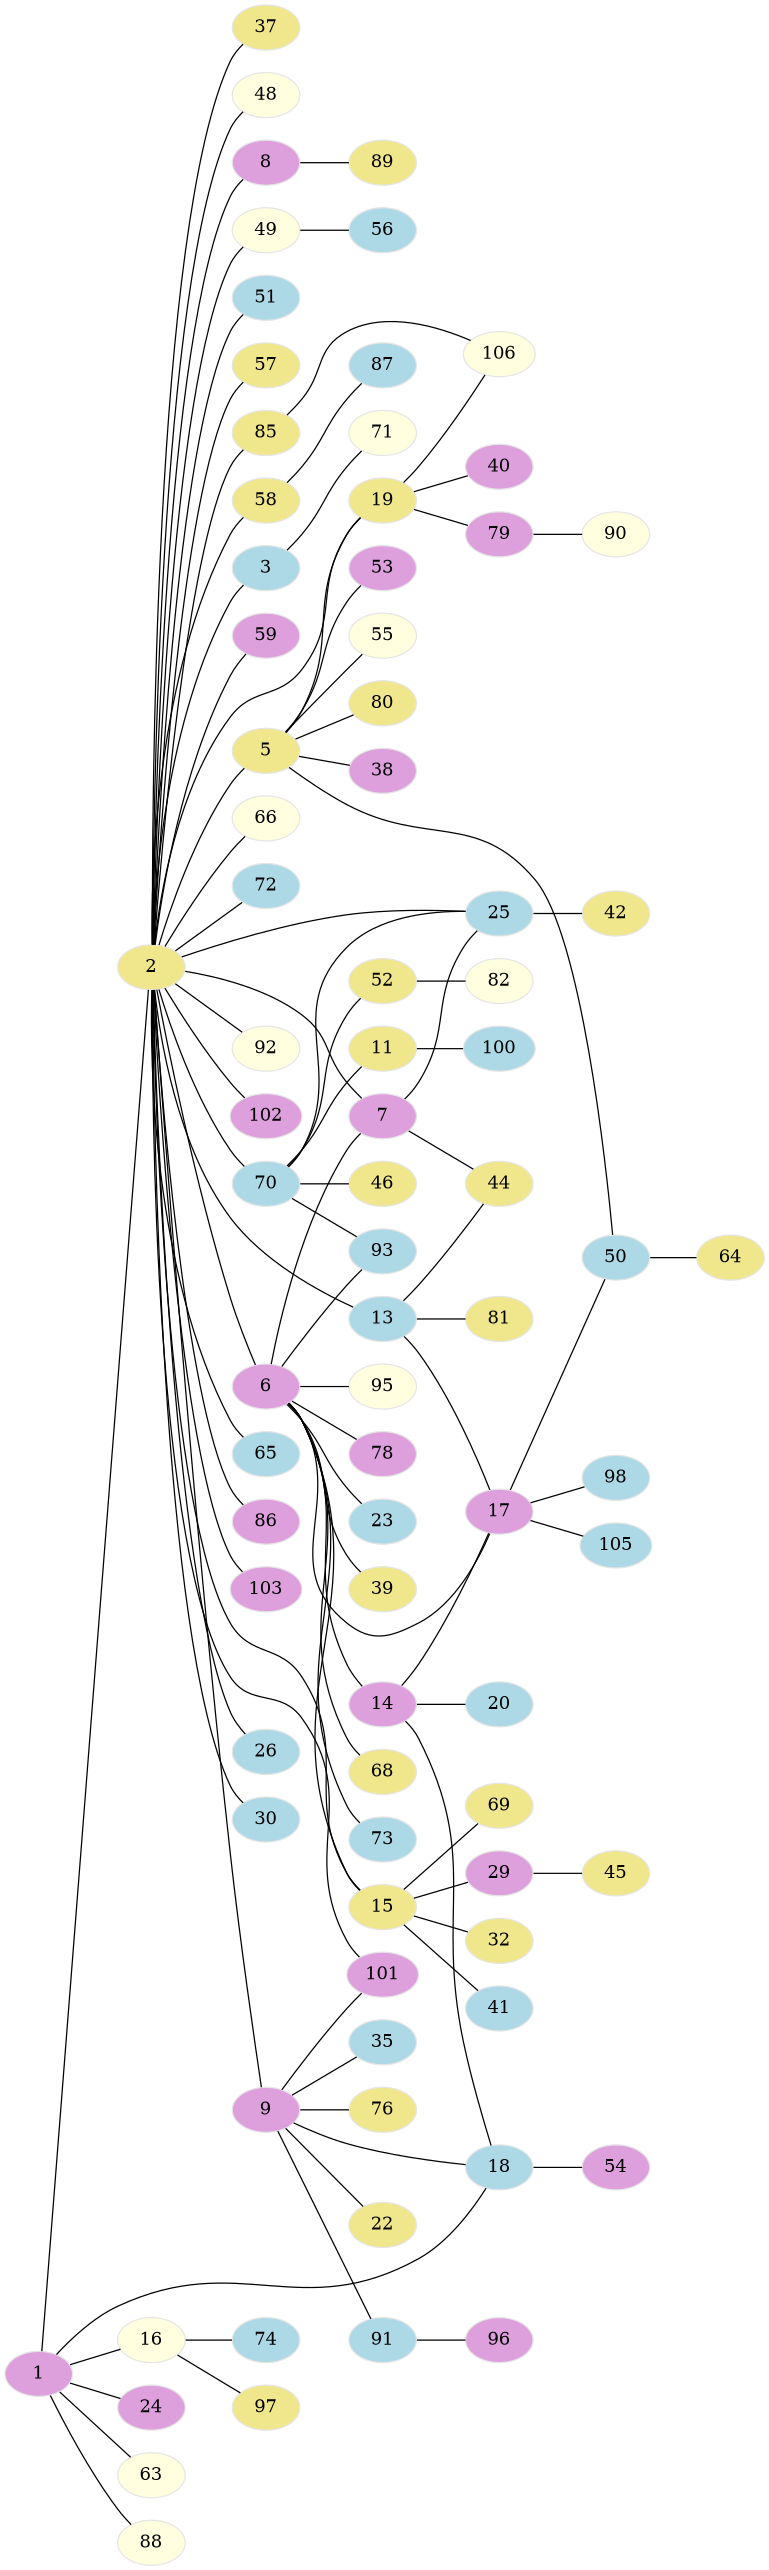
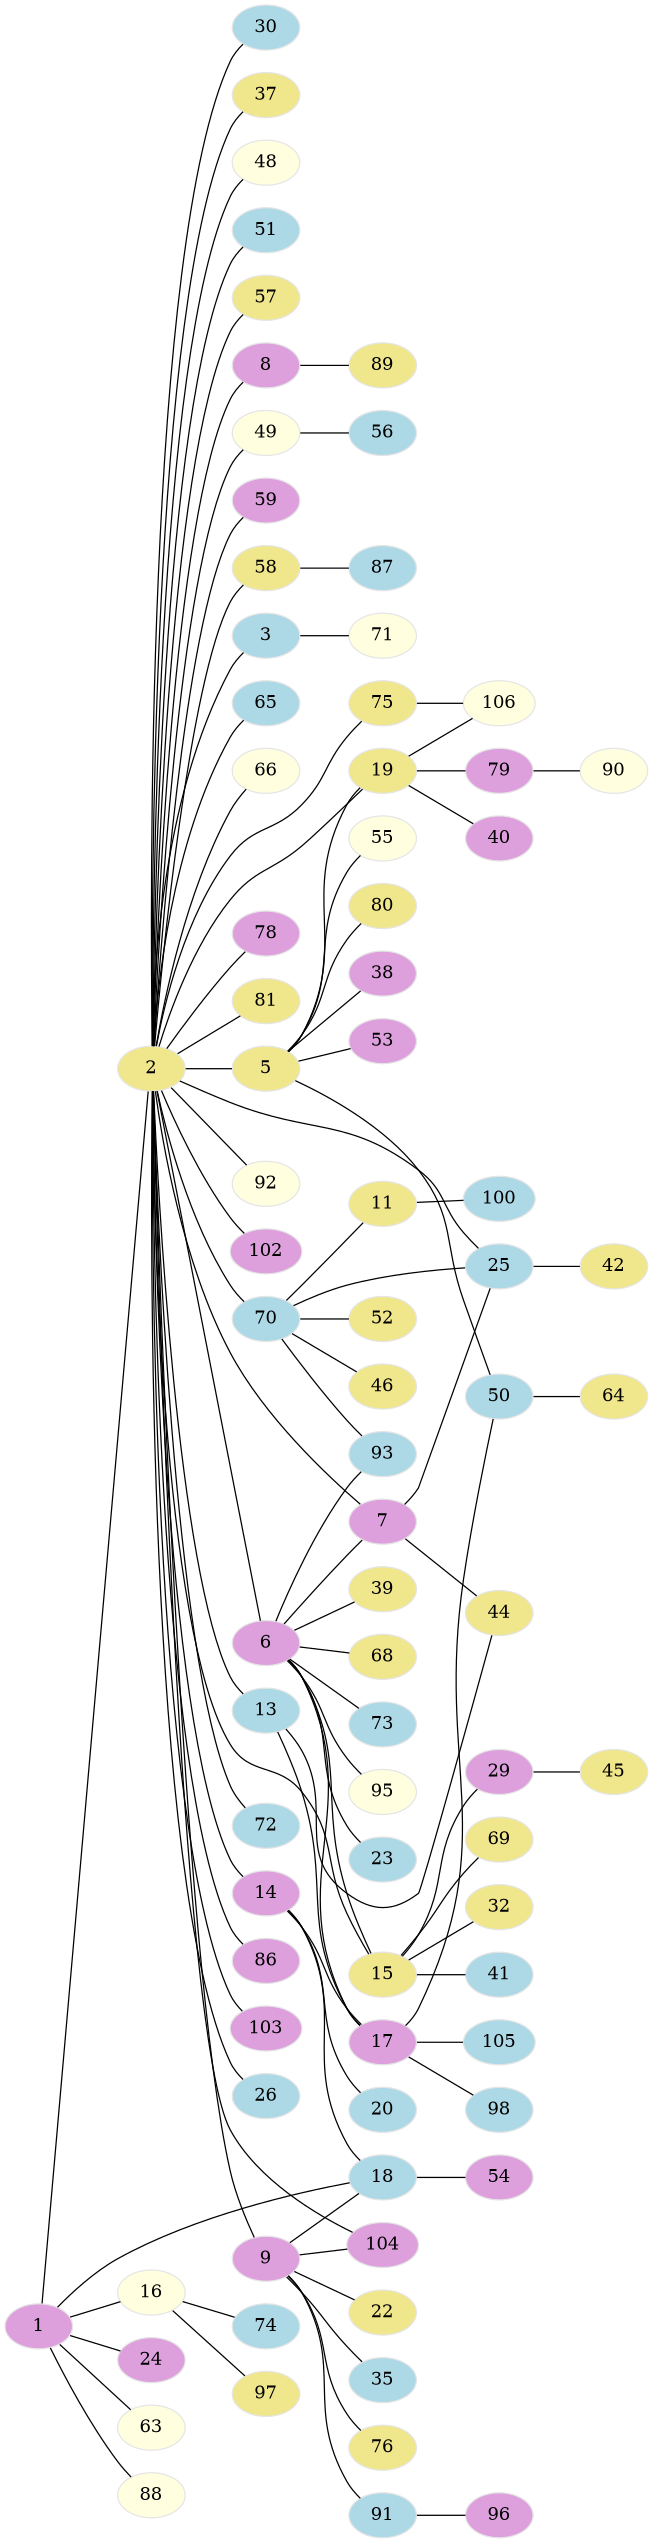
(266, 433) -> (383, 703)
(499, 981) -> none
(441, 1319) -> (209, 1035)
(324, 1420) -> (204, 999)
(326, 1545) -> (189, 1687)
(383, 1975) -> (383, 2245)
